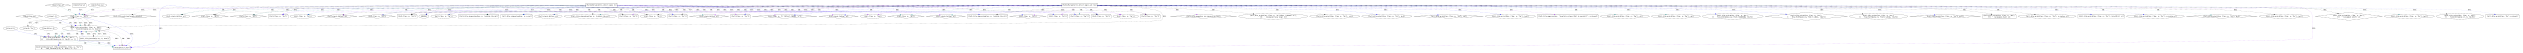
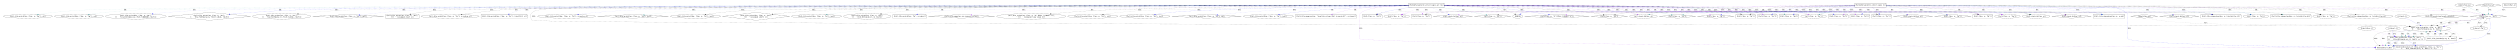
(831, 7) -> none
